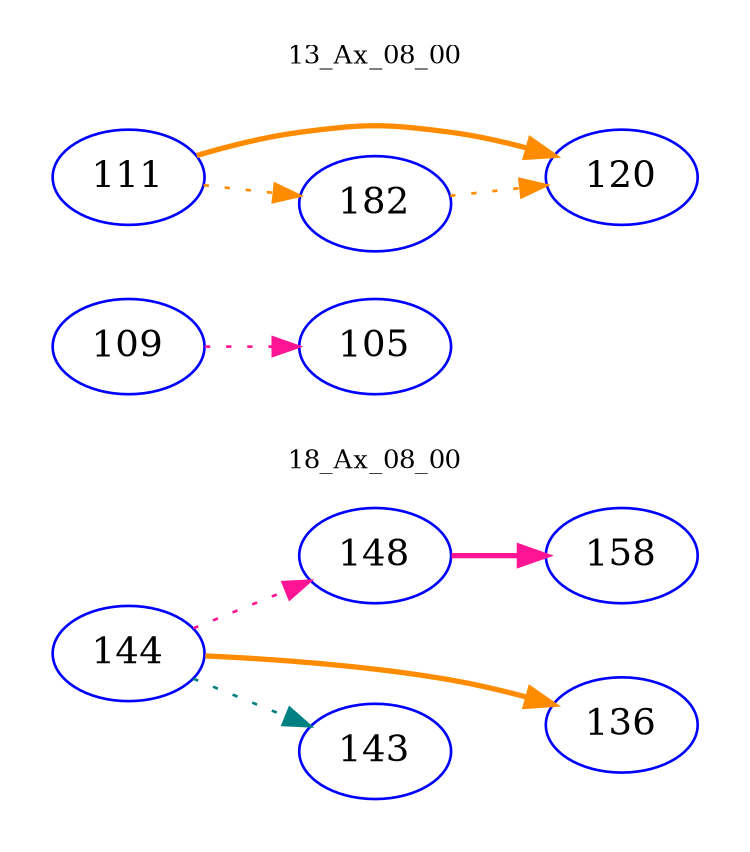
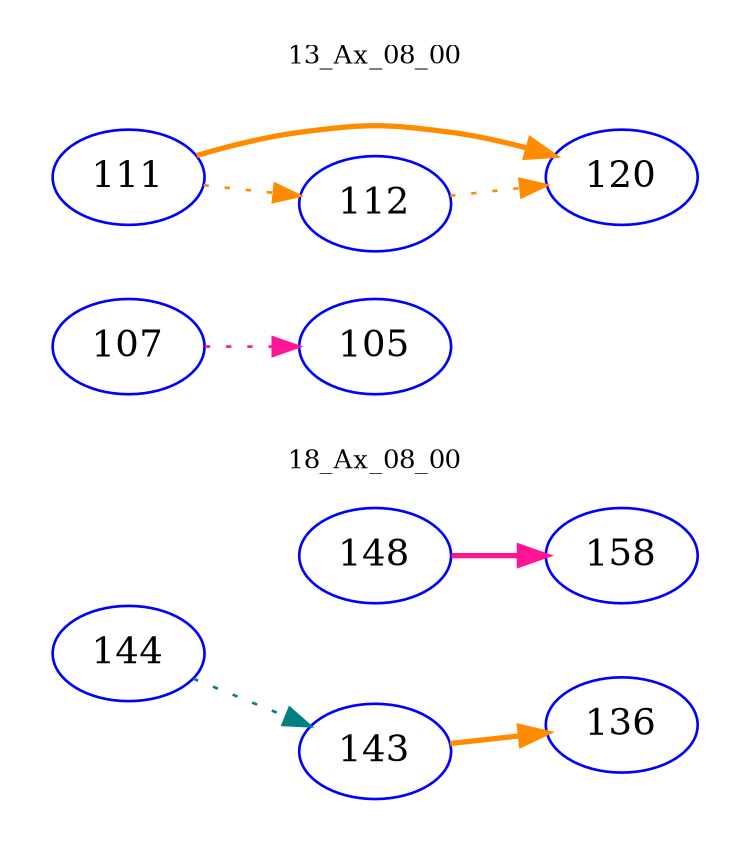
(375, 204) -> (375, 204)
(129, 347) -> (129, 347)
(240, 610) -> none
(368, 668) -> (485, 740)
